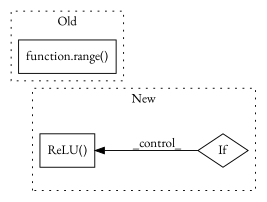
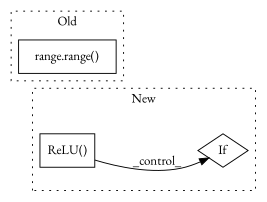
(67, 57) -> (67, 57)
(151, 151) -> (148, 170)
